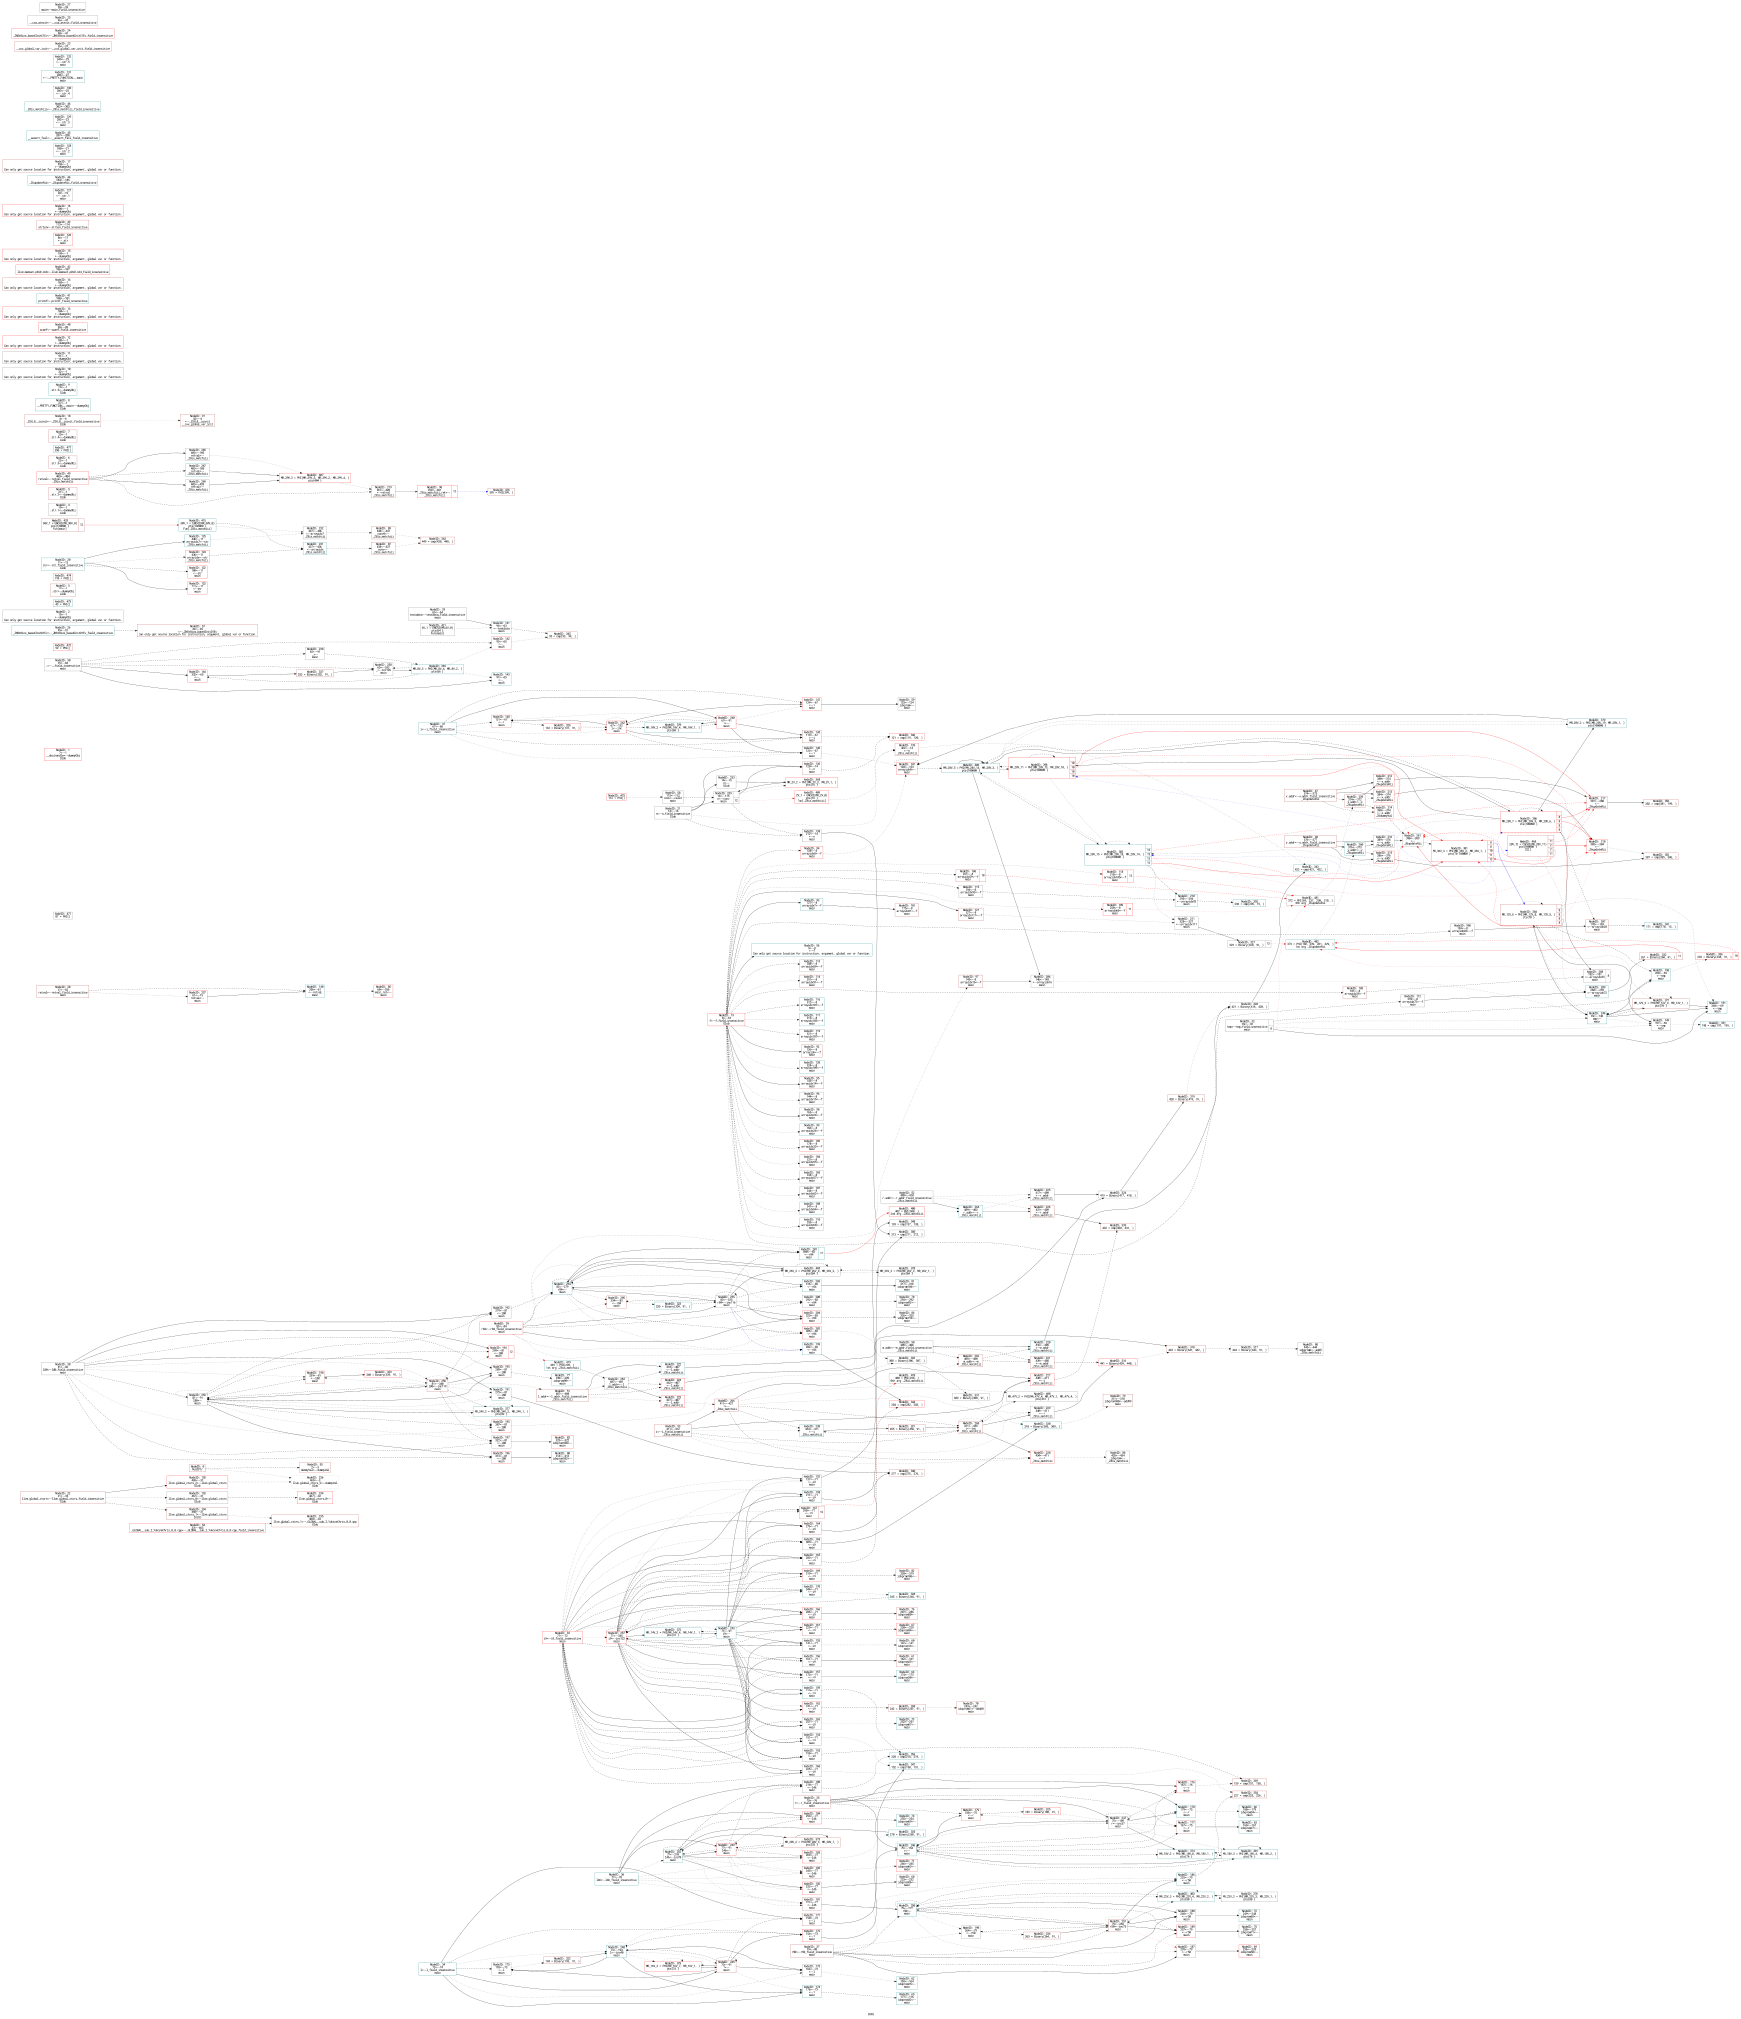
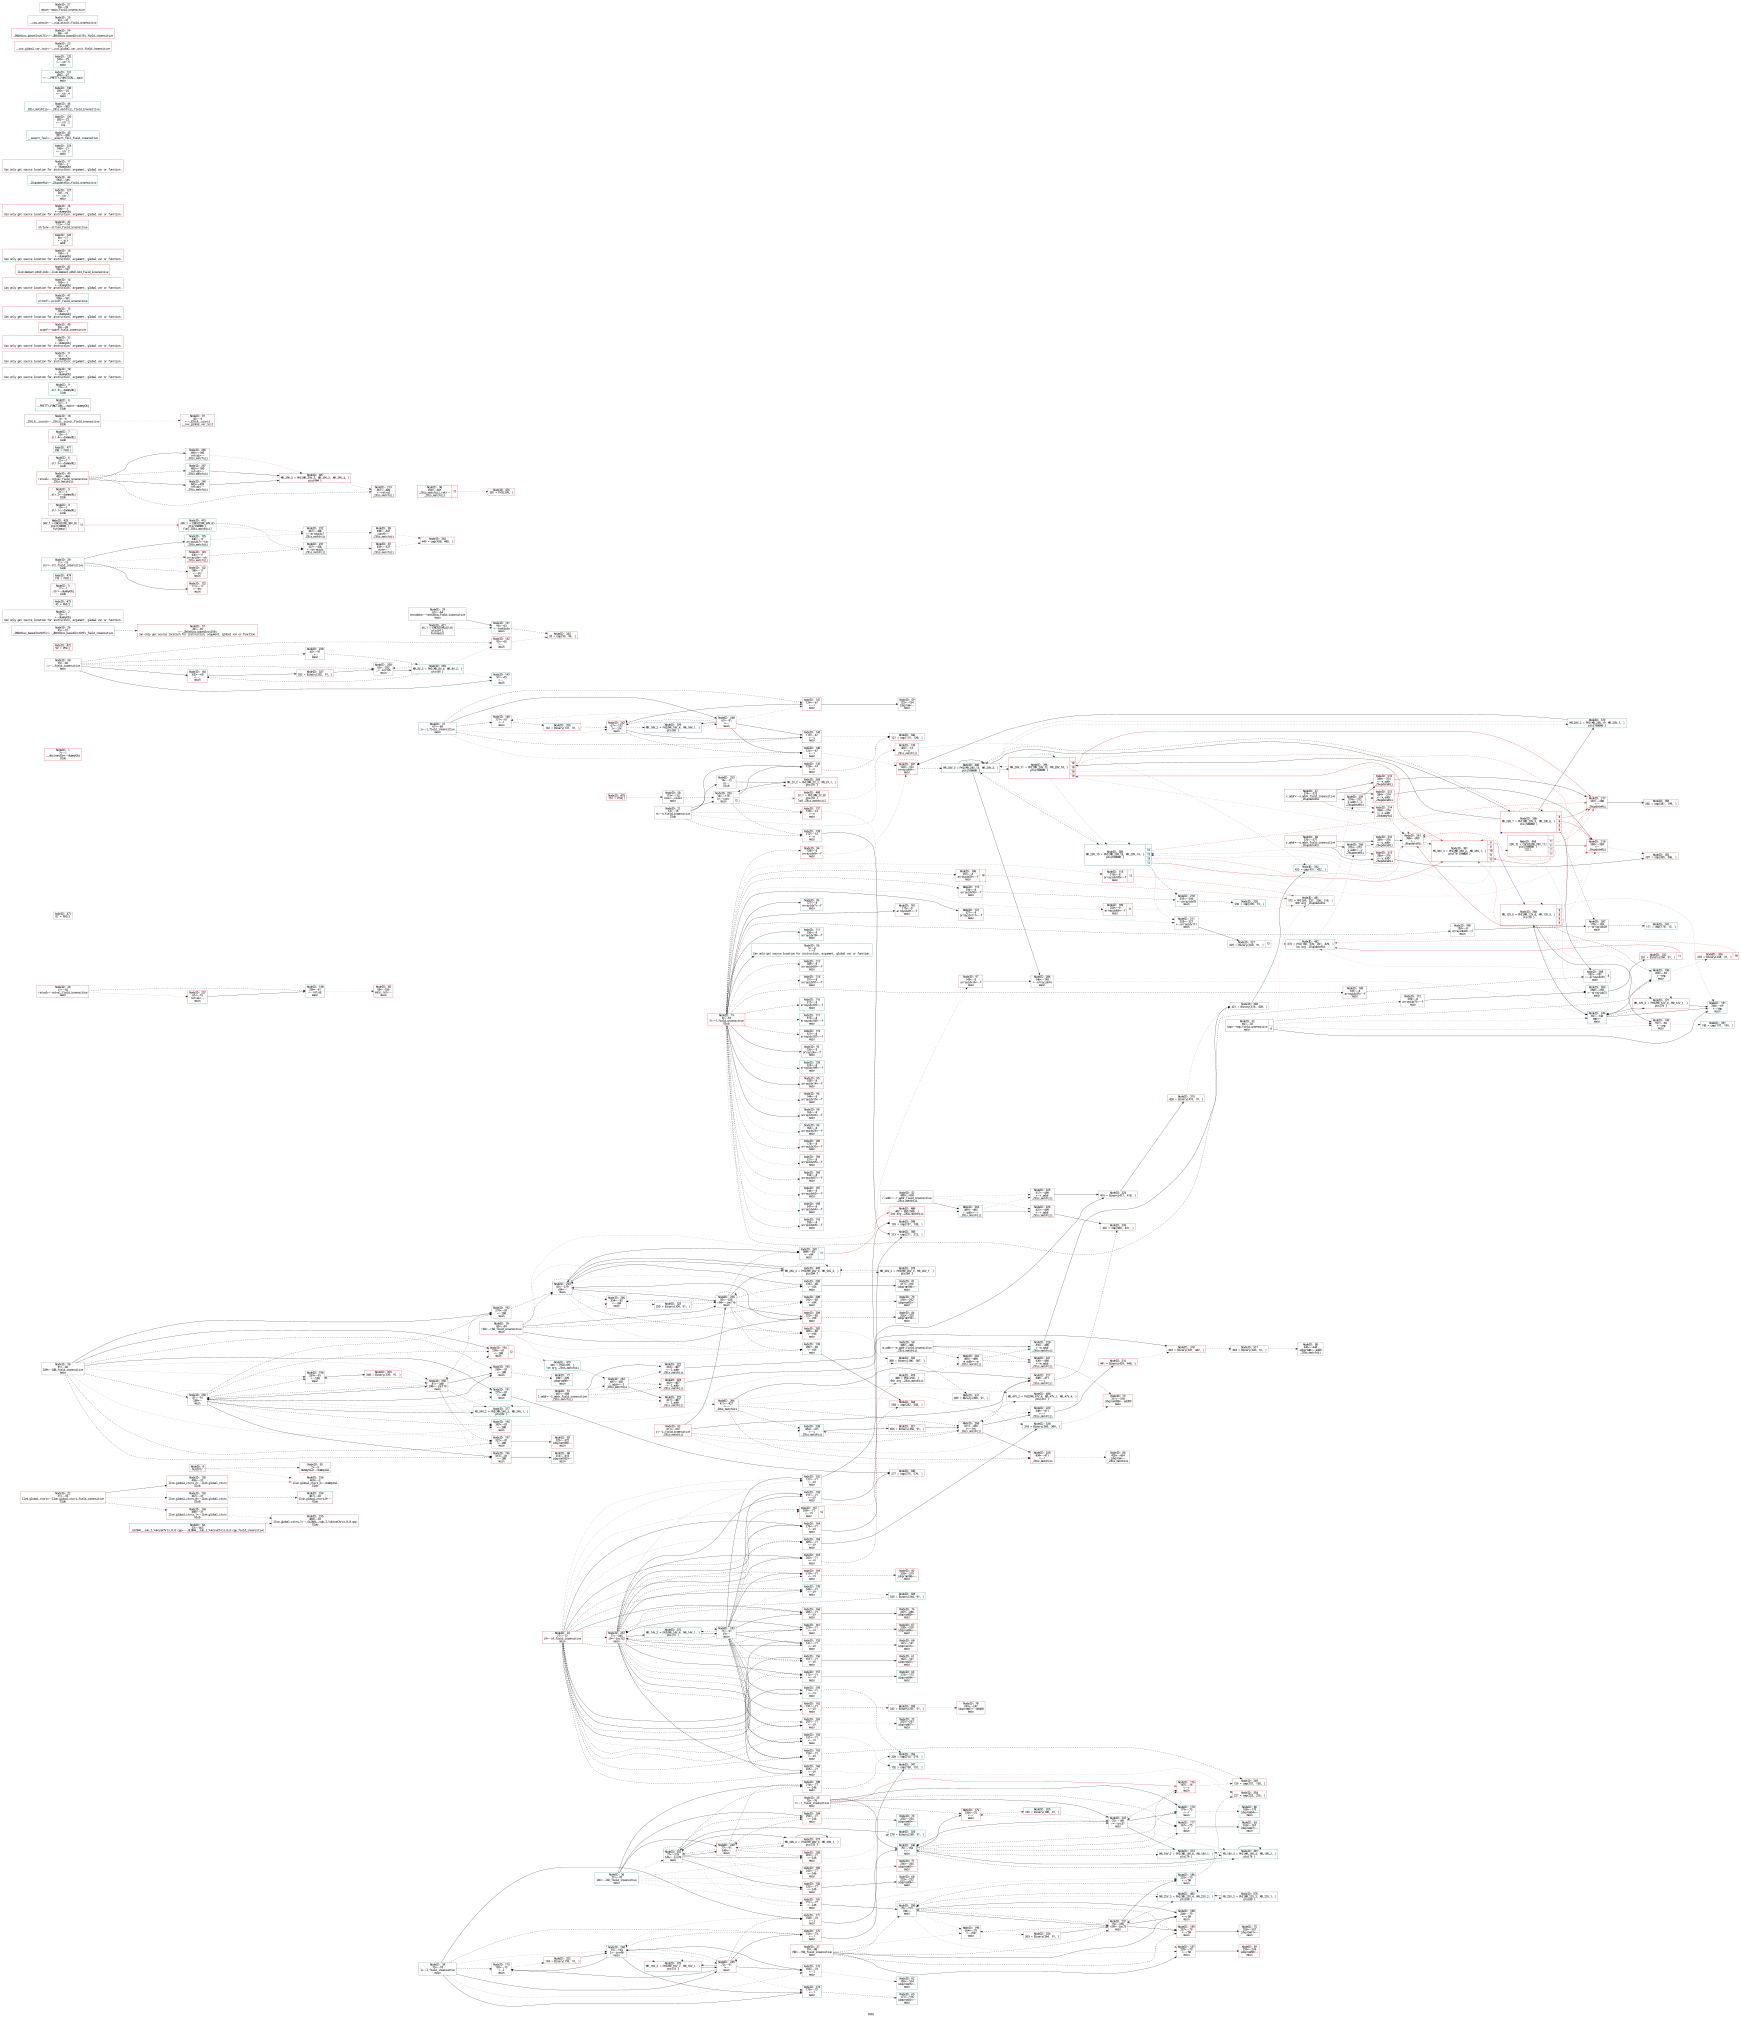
(63, 125) -> (63, 125)
(63, 243) -> (63, 243)
(405, 492) -> none
(560, 720) -> none
(812, 795) -> (812, 795)
none -> (812, 813)
(858, 907) -> (773, 915)
none -> (812, 934)
(756, 1343) -> (756, 1343)
(1075, 1362) -> (1084, 1375)
(494, 1383) -> (460, 1429)
(700, 1418) -> (714, 1371)
(259, 1482) -> (259, 1482)
(197, 1517) -> (197, 1517)
(1000, 1782) -> (1000, 1782)
(1249, 1915) -> none
